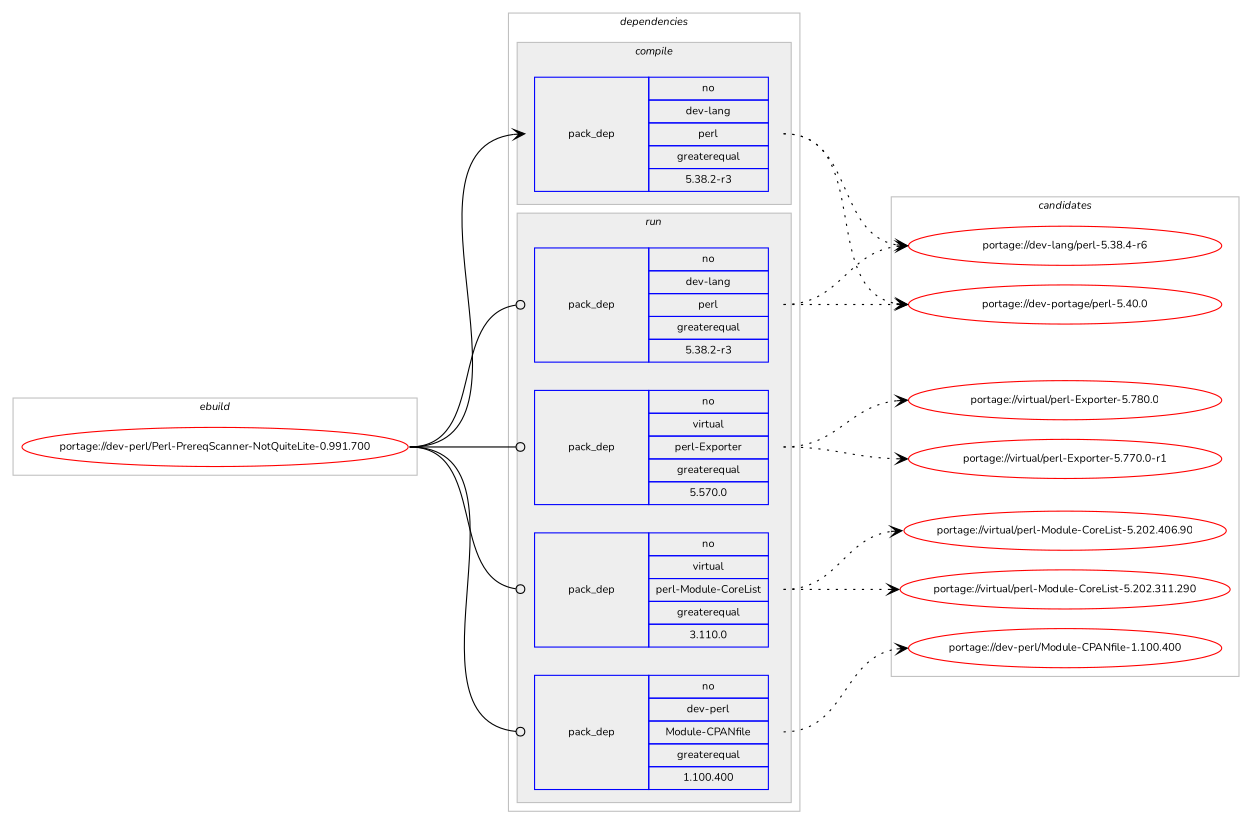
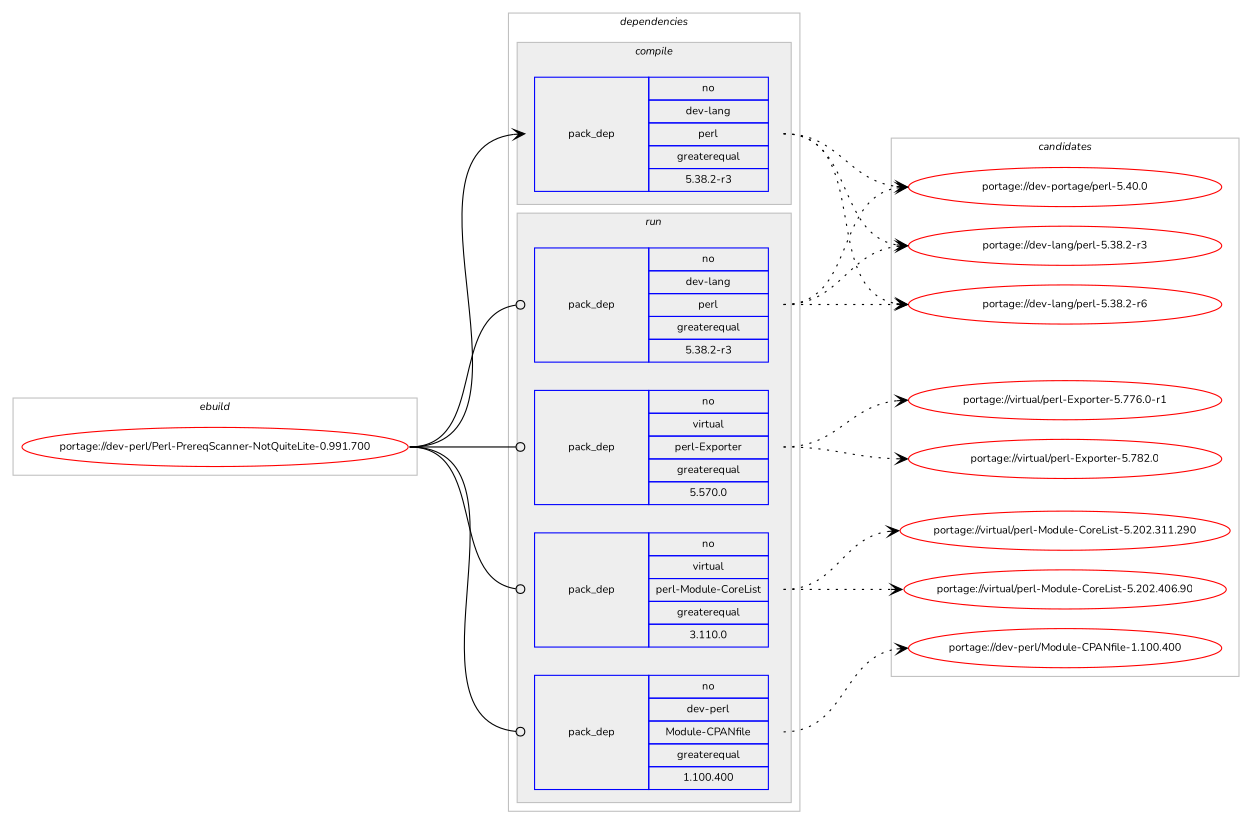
none -> (1065, 246)
(1065, 246) -> (1065, 304)
(1065, 400) -> (1065, 459)
(1065, 459) -> (1065, 400)
